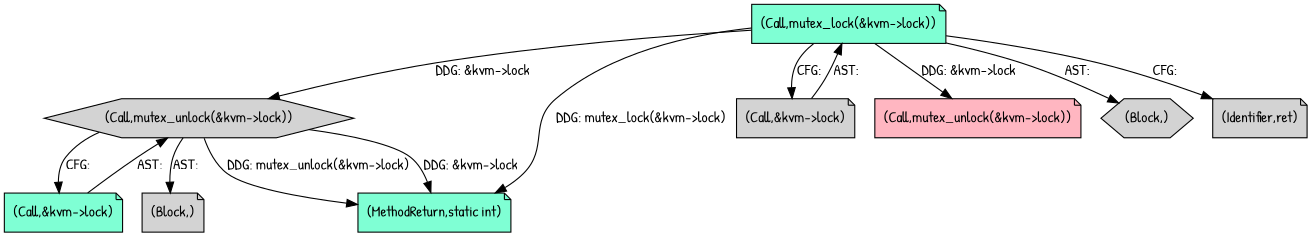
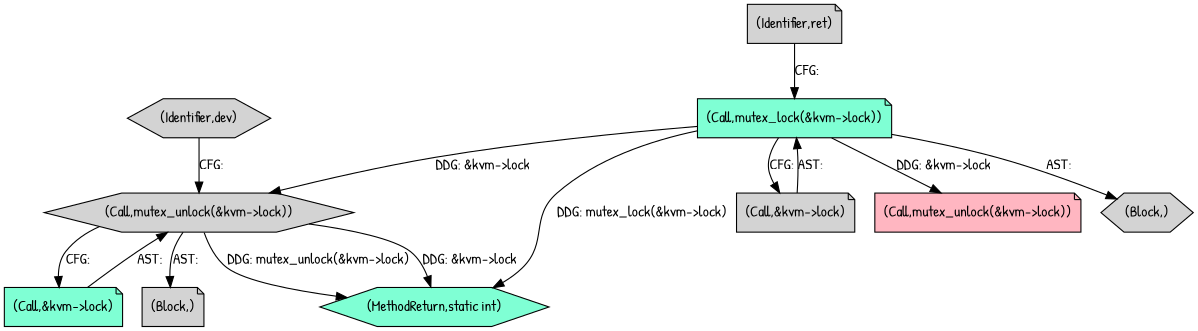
(1076, 58) -> (795, 66)
none -> (199, 118)
(434, 213) -> (434, 307)
